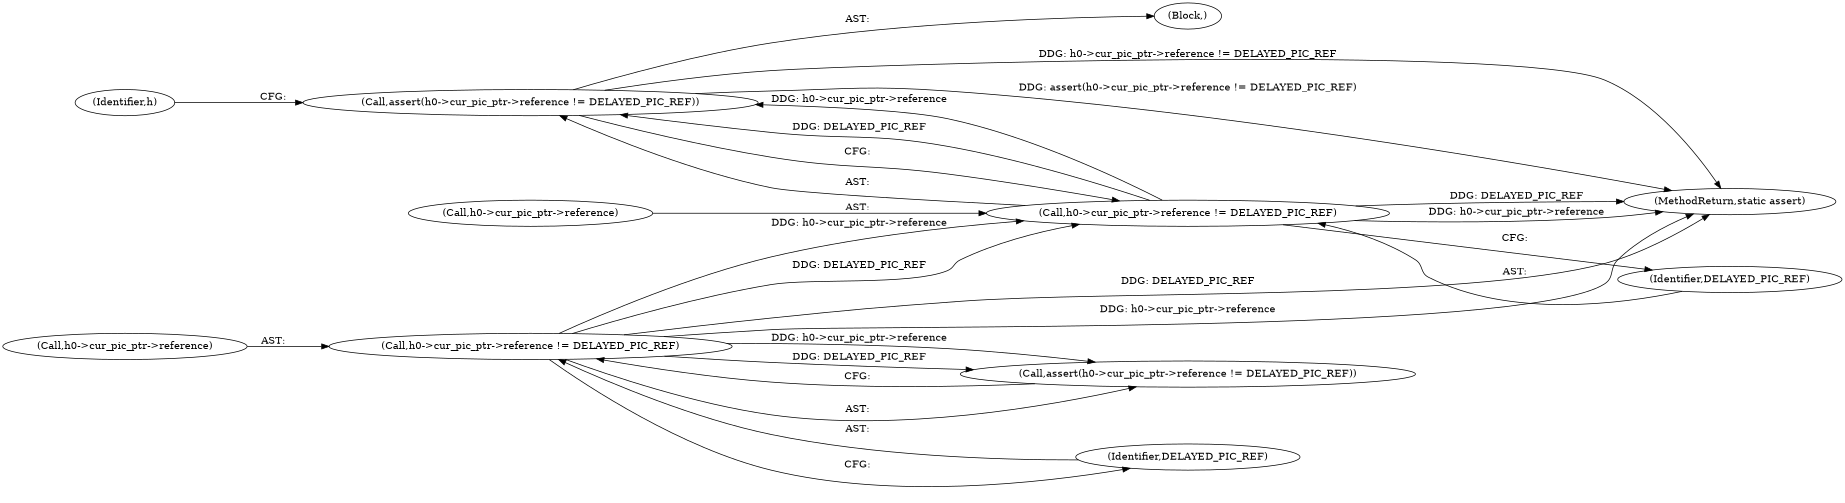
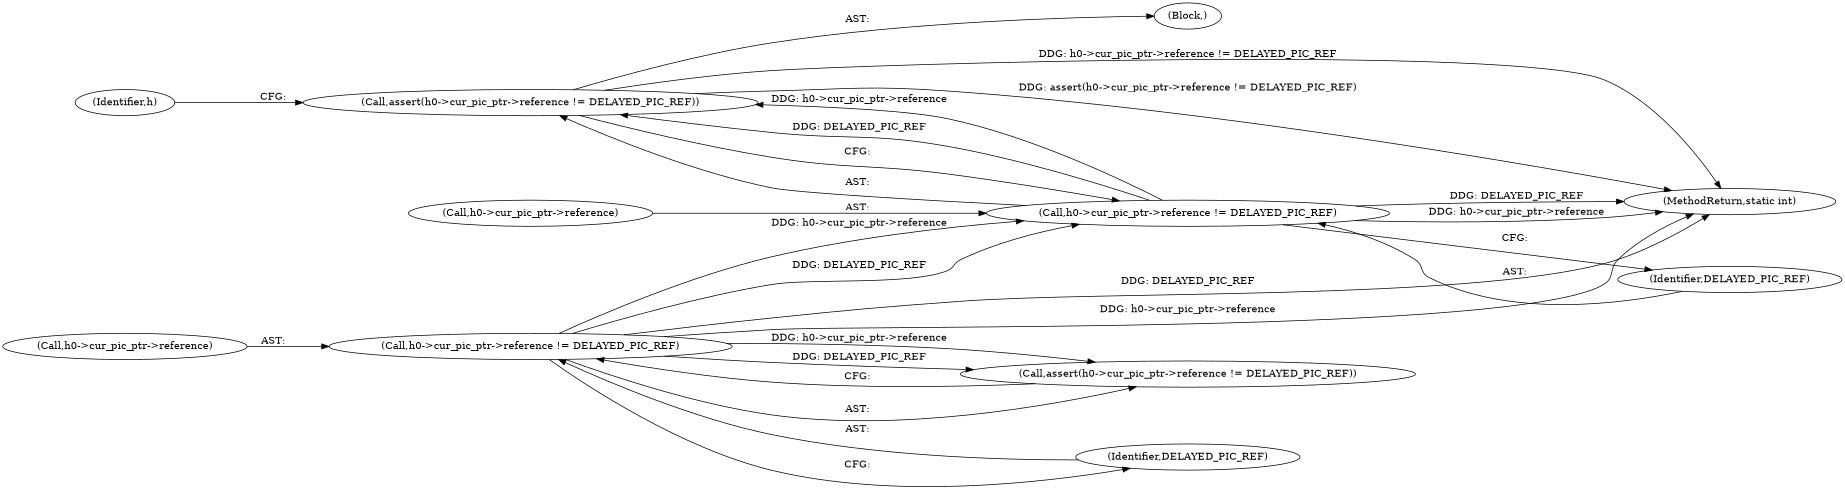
(1730, 202) -> (1730, 202)
